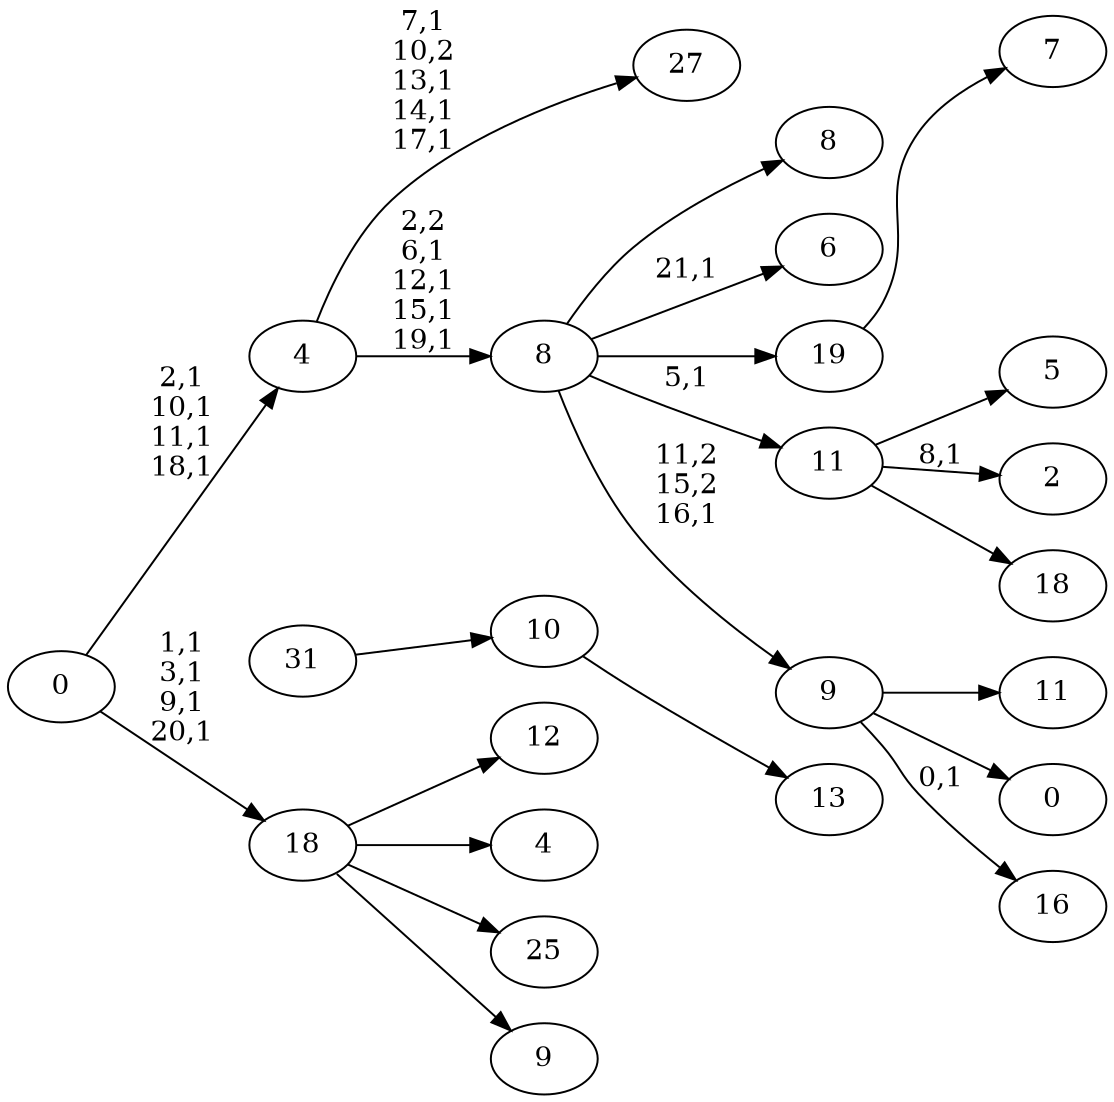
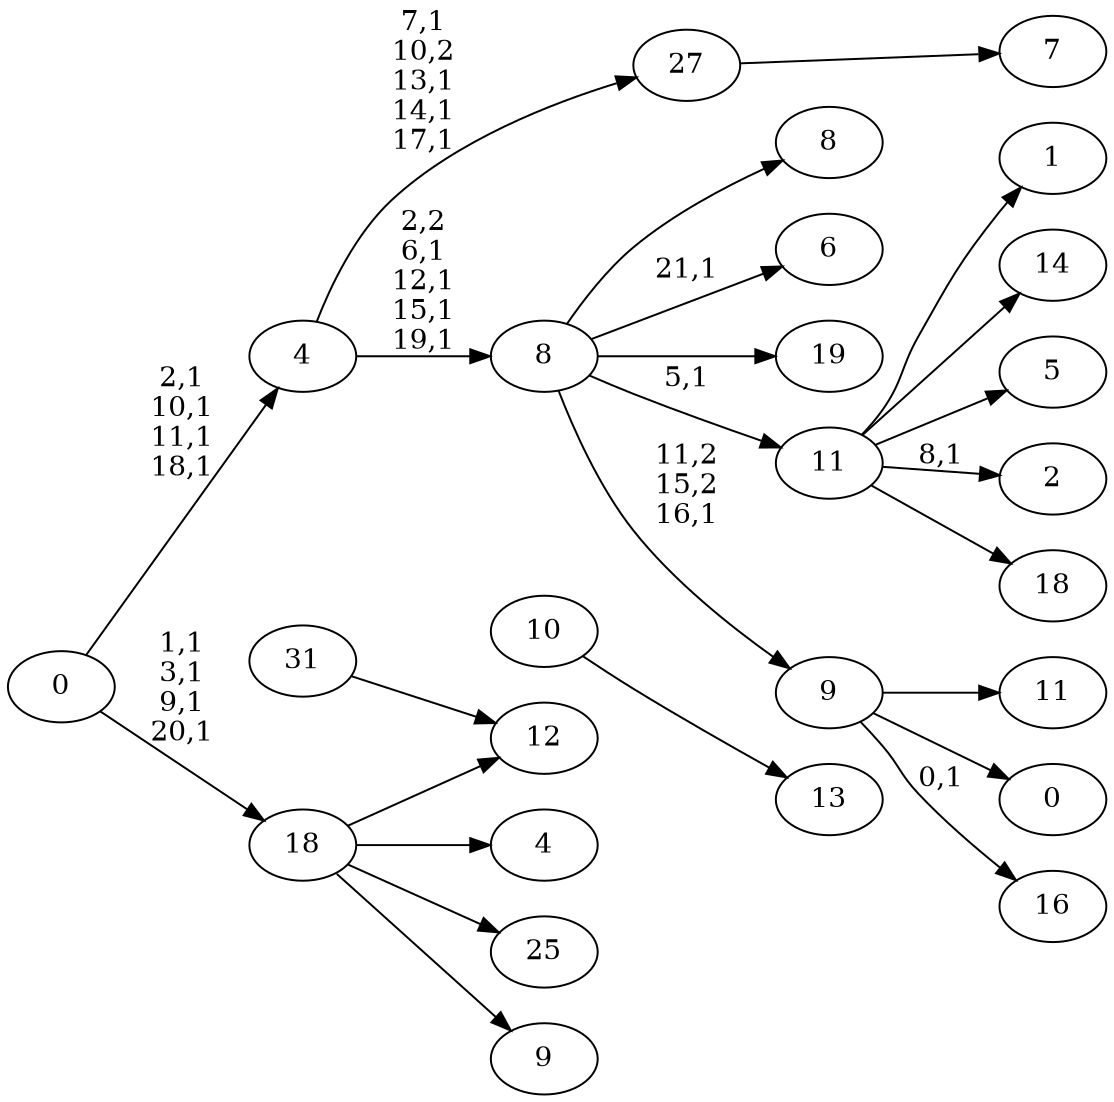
none -> (1053, 158)
(898, 188) -> (860, 59)
none -> (1053, 265)
(414, 647) -> (414, 697)
